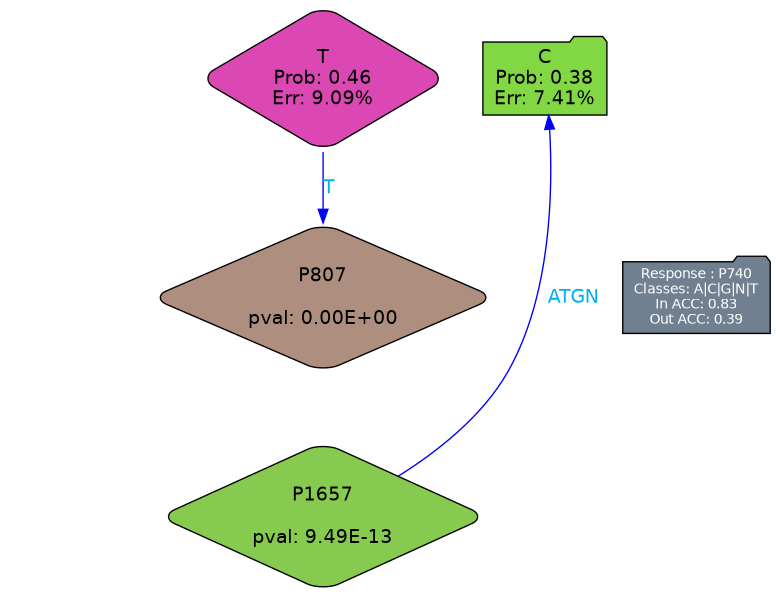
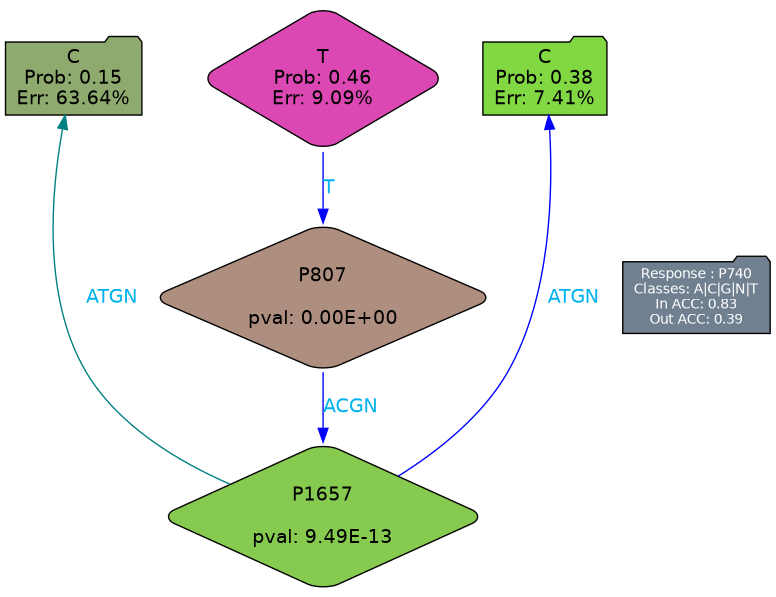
none -> (74, 79)
none -> (323, 400)
